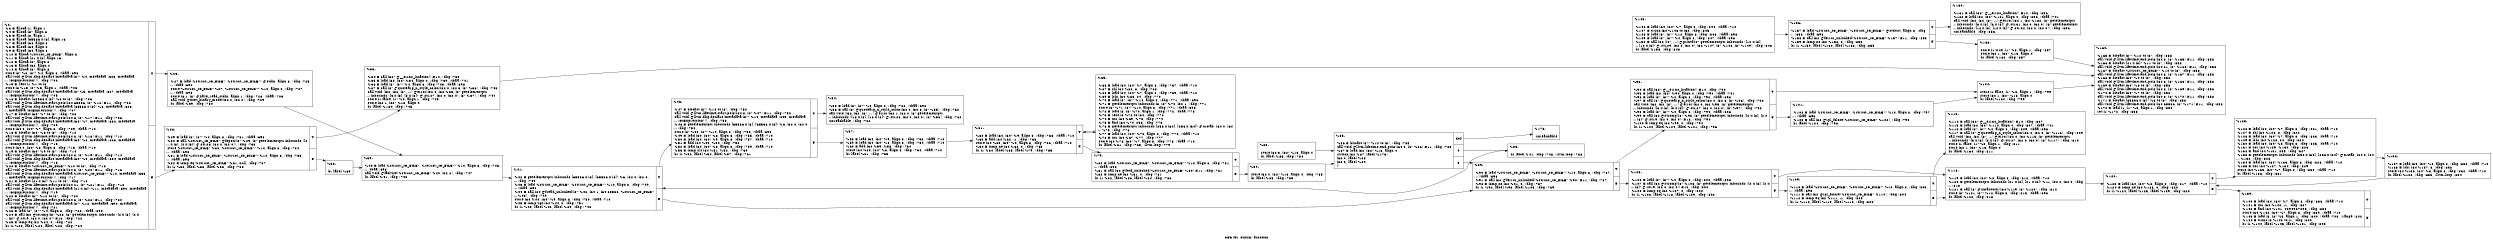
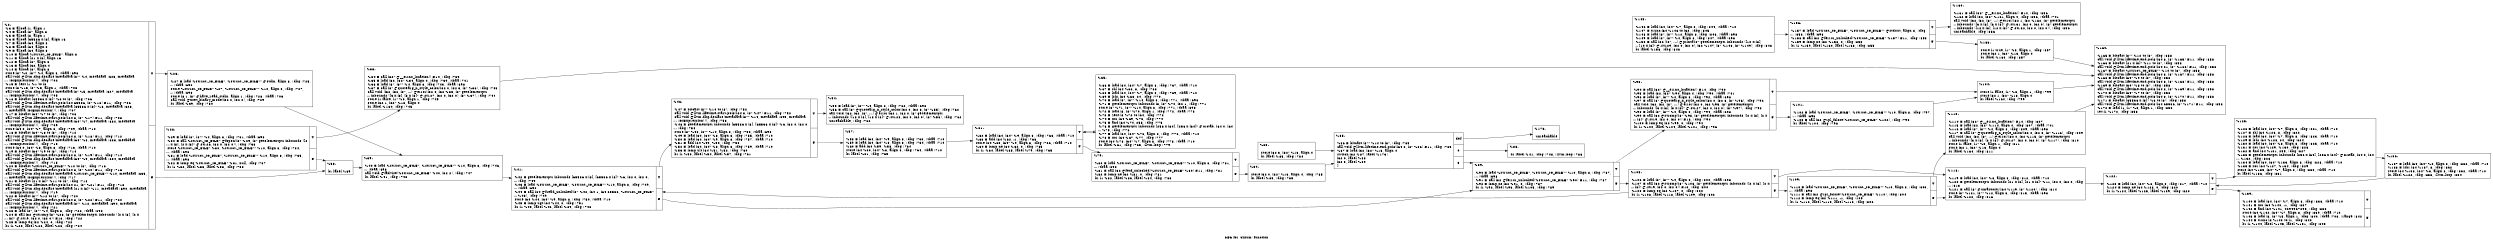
none -> (2083, 108)
(164, 174) -> (239, 178)
(1092, 188) -> (1147, 198)
(1826, 198) -> (1826, 198)
